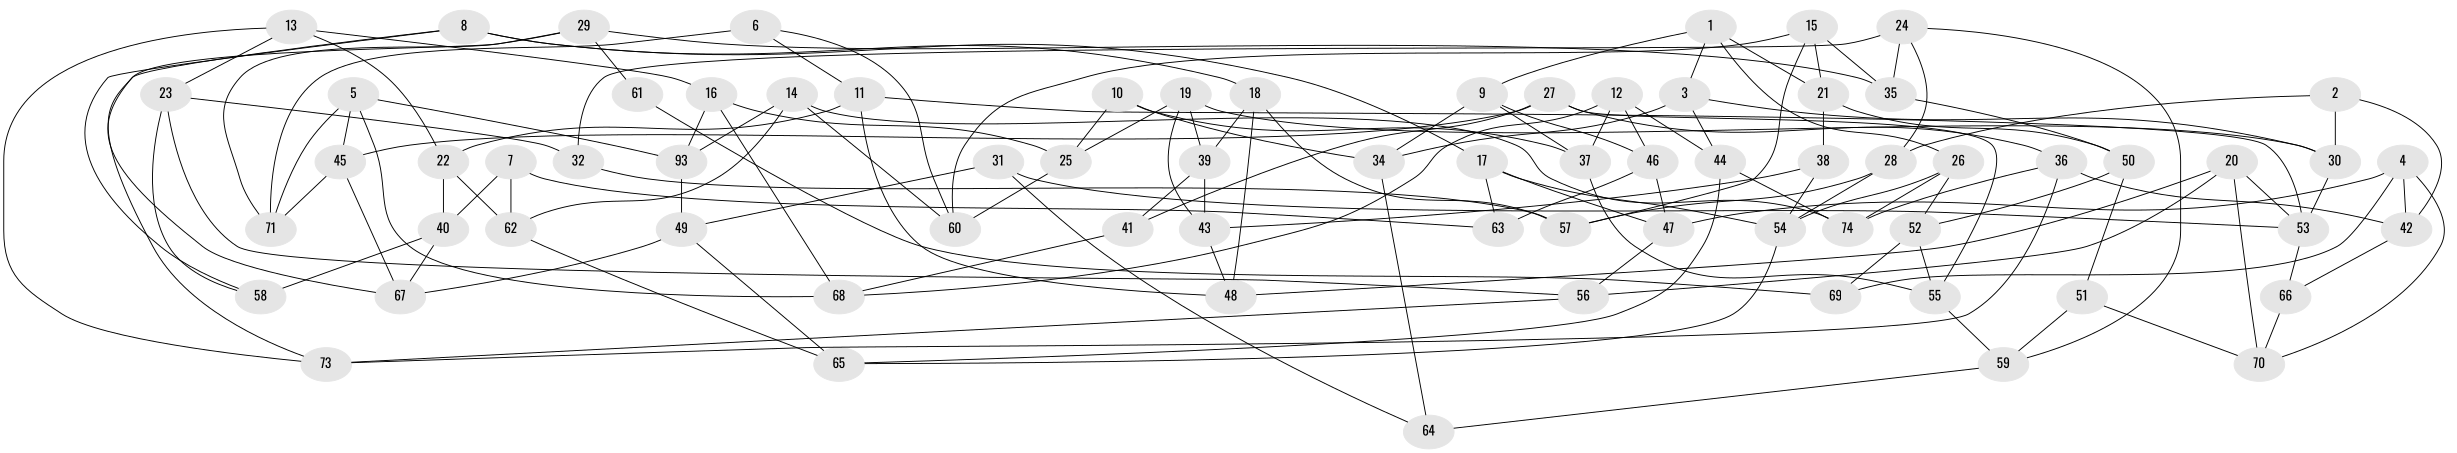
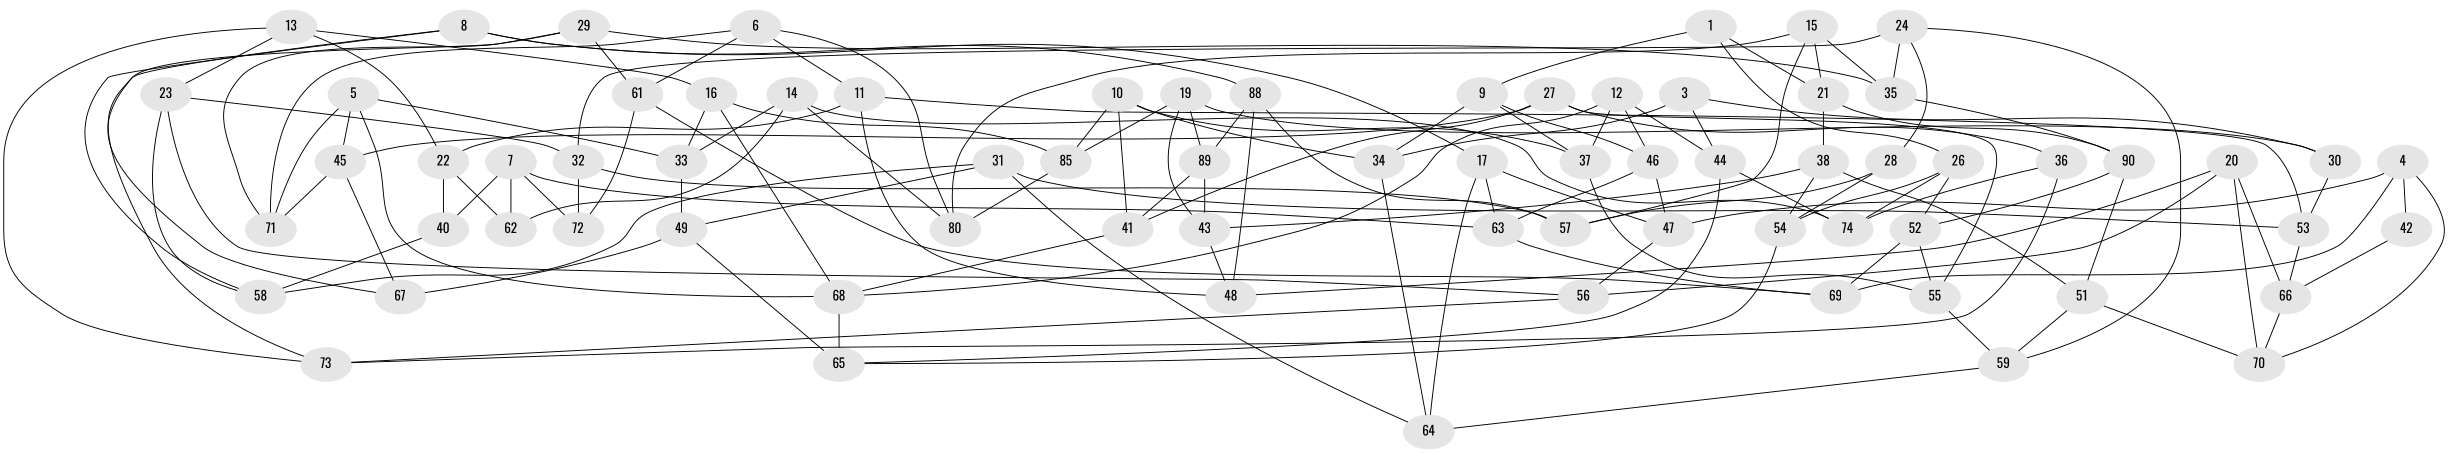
(1697, 63) -> none
none -> (680, 70)
(1255, 95) -> (1255, 95)
(2335, 95) -> none
(682, 162) -> (682, 162)
(1066, 162) -> (1066, 162)
none -> (1123, 162)
(1205, 162) -> (1205, 162)
(2129, 162) -> (2129, 162)
(2266, 194) -> (2261, 235)
(2208, 199) -> none
(1629, 201) -> (1447, 295)
none -> (578, 230)
(955, 230) -> (955, 230)
none -> (1982, 230)
none -> (629, 231)
(417, 270) -> none
none -> (1662, 276)
(681, 303) -> (839, 331)
